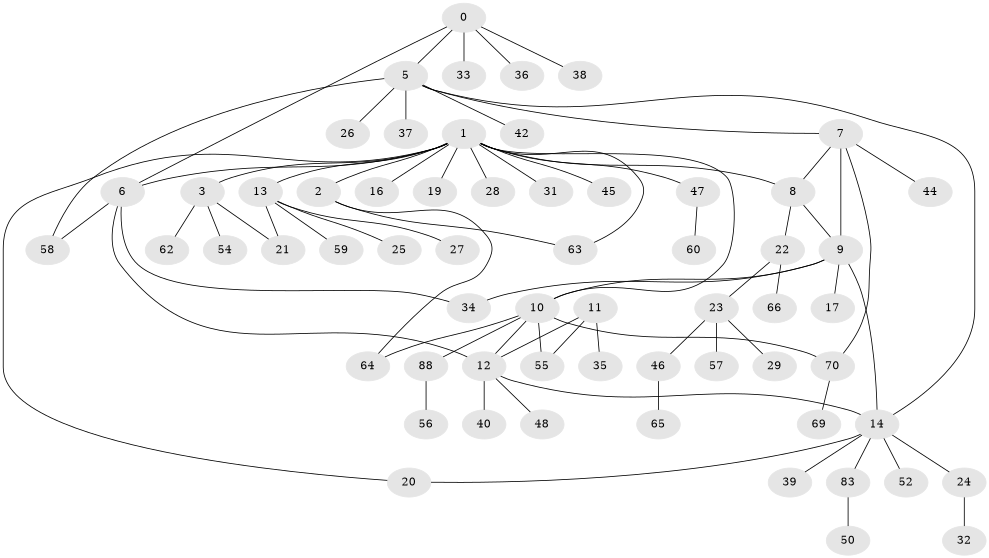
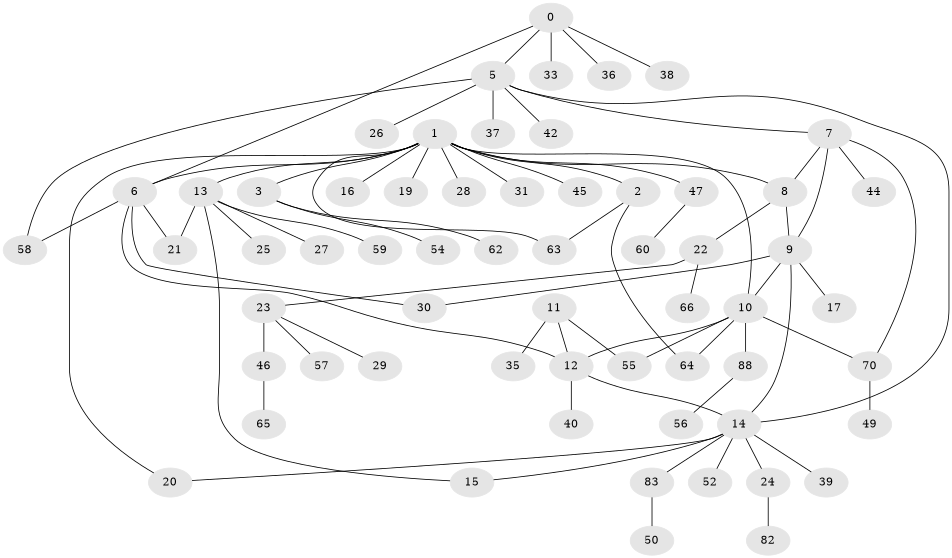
(243, 221) -> (155, 221)
(469, 308) -> (424, 308)
(542, 424) -> none
(819, 424) -> (870, 424)
none -> (472, 483)
(964, 541) -> (768, 541)
